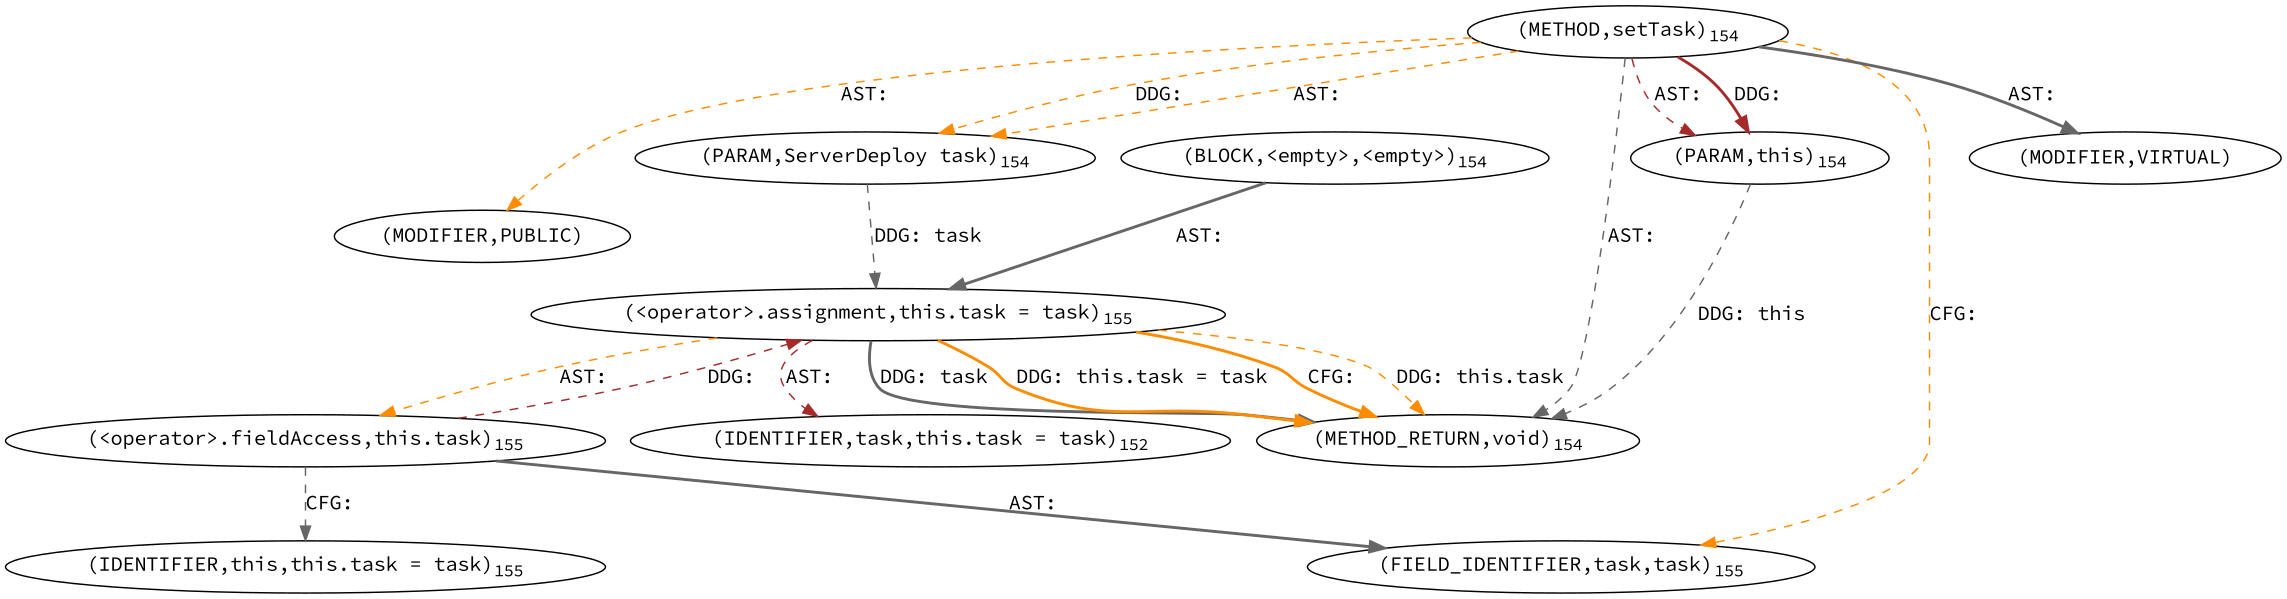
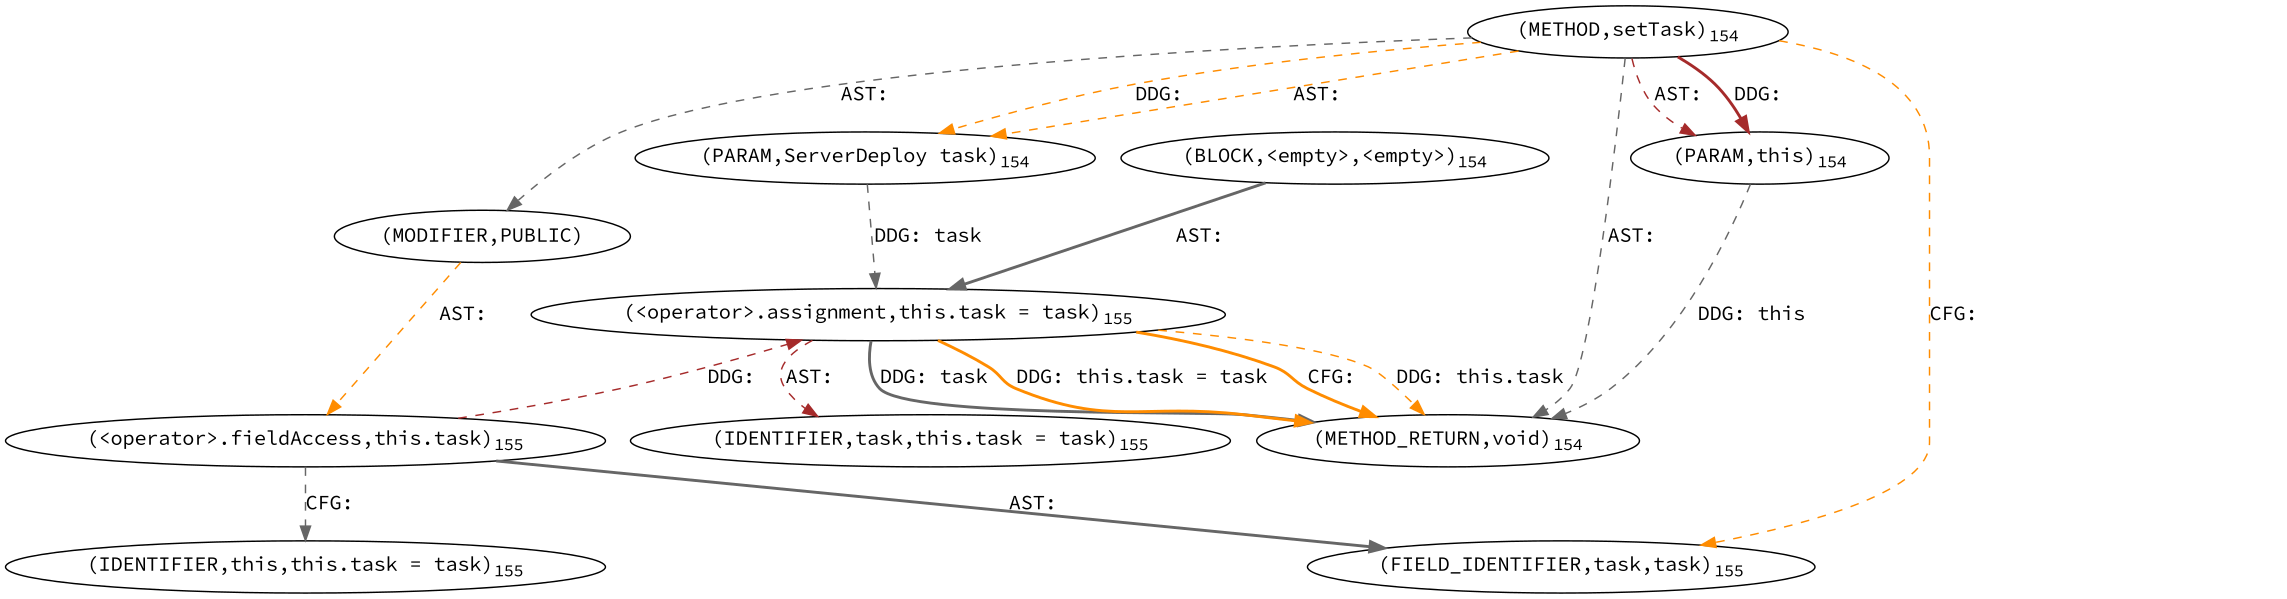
(982, 69) -> (982, 69)
(2125, 158) -> none
(554, 368) -> (399, 333)
(1134, 439) -> (1134, 439)
